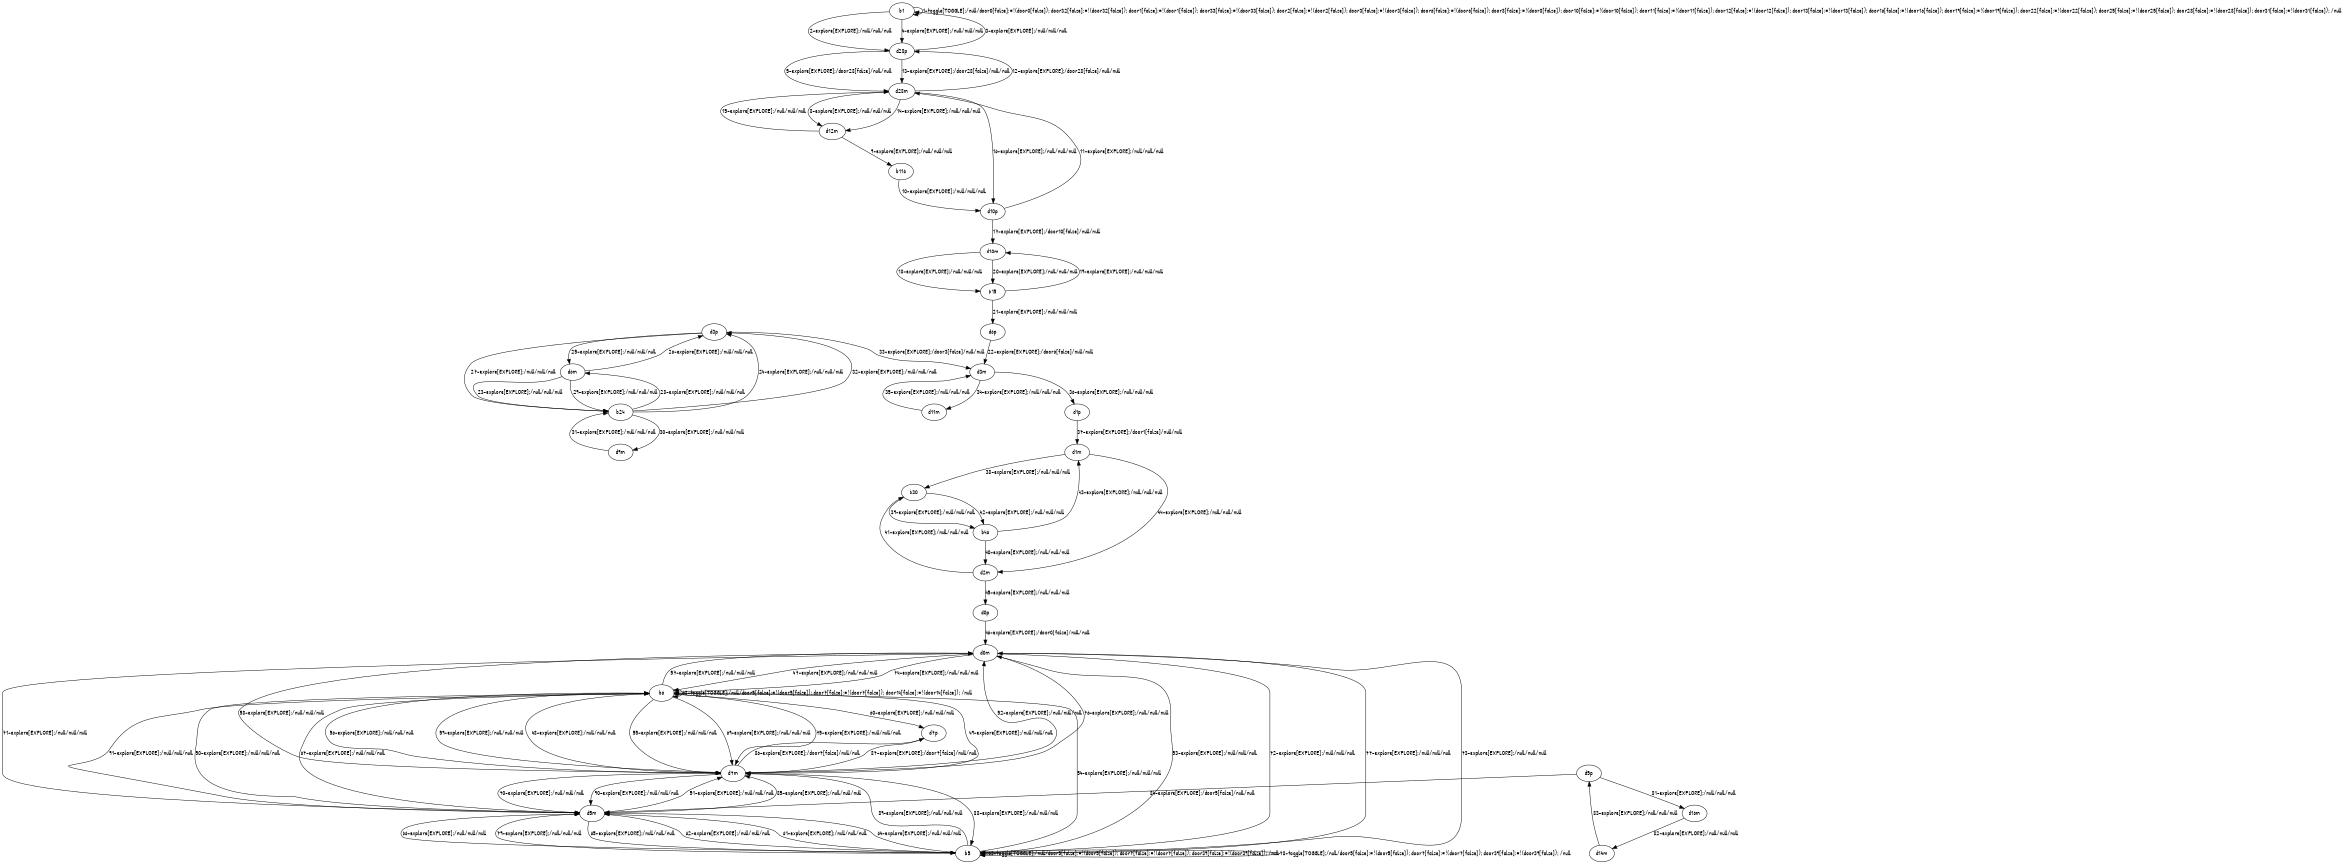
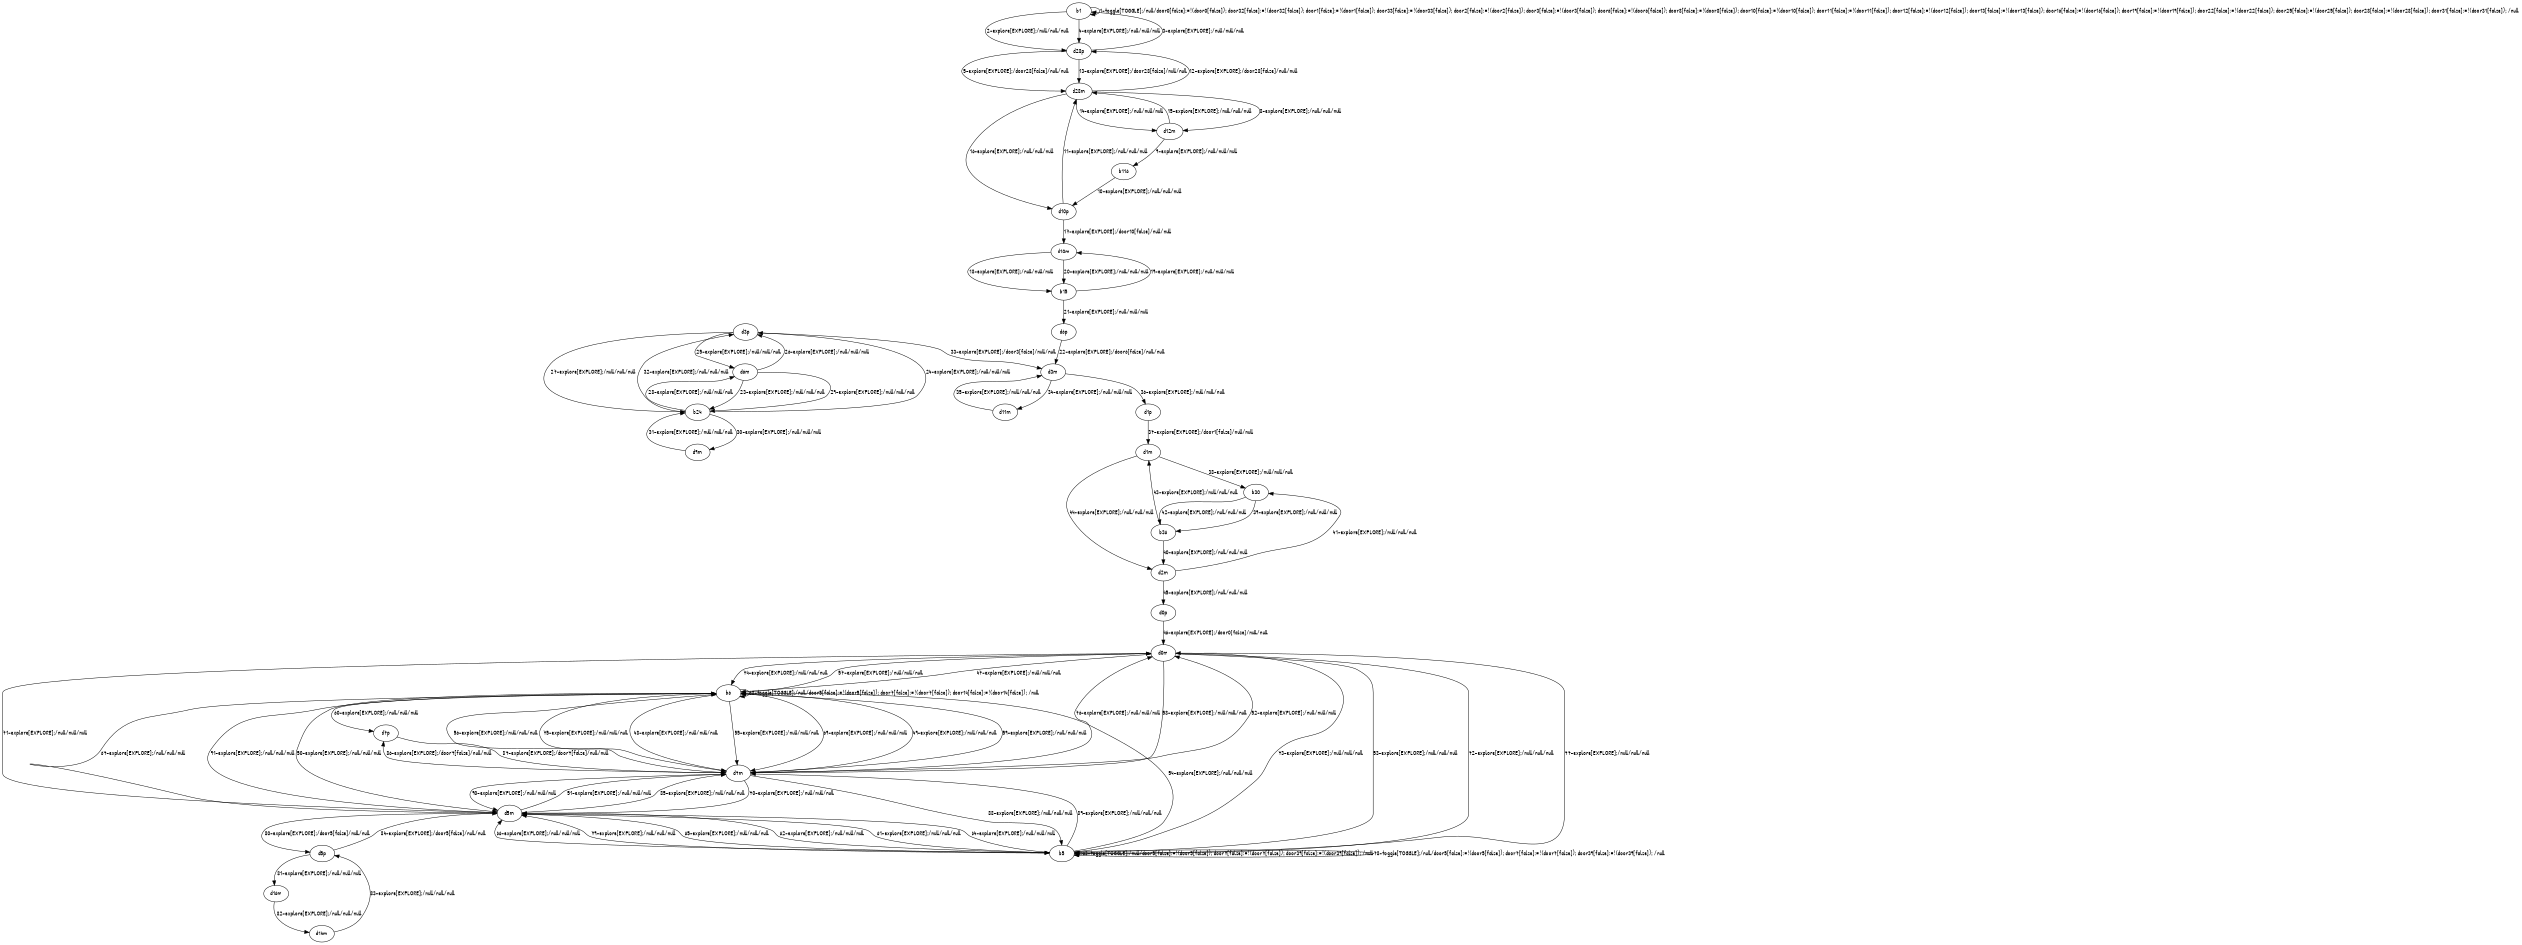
(985, 533) -> (1163, 533)
none -> (352, 816)
